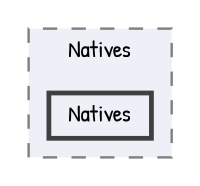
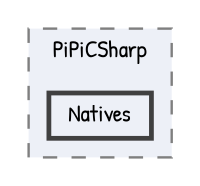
(100, 51) -> (100, 51)
